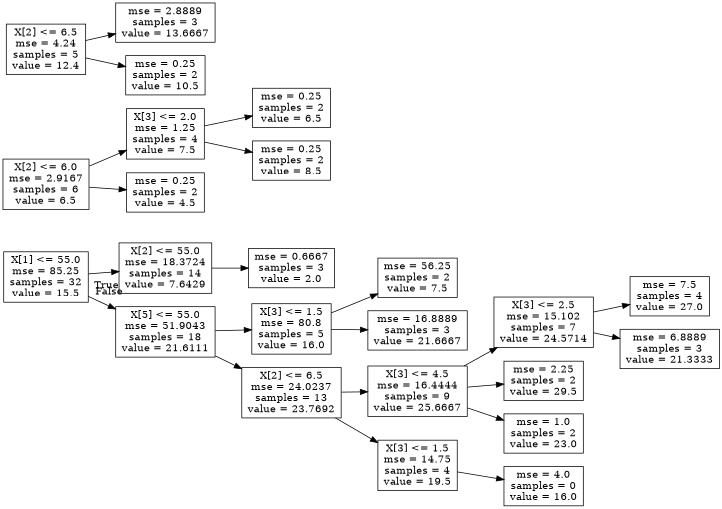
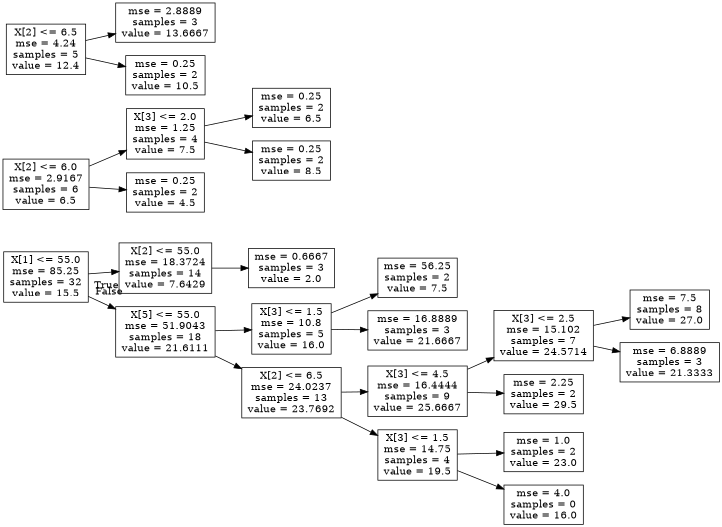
(670, 296) -> (670, 310)
(291, 329) -> (291, 329)
(482, 413) -> (477, 454)
